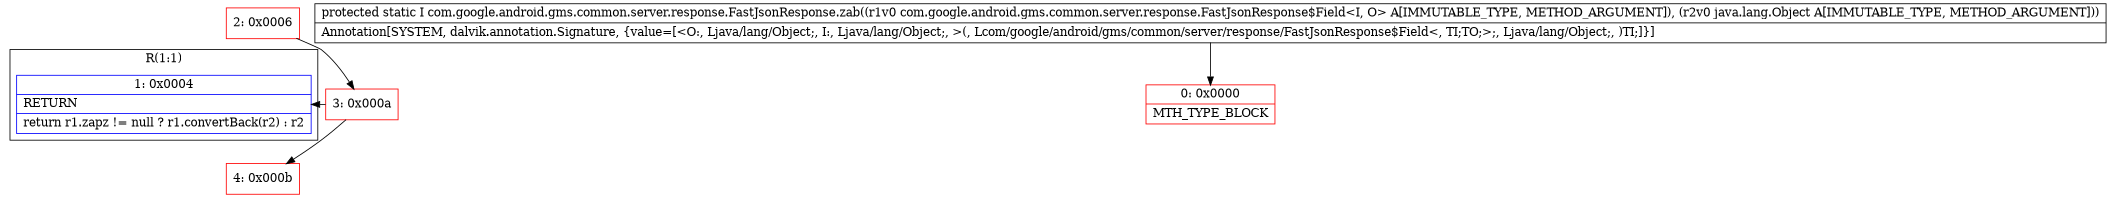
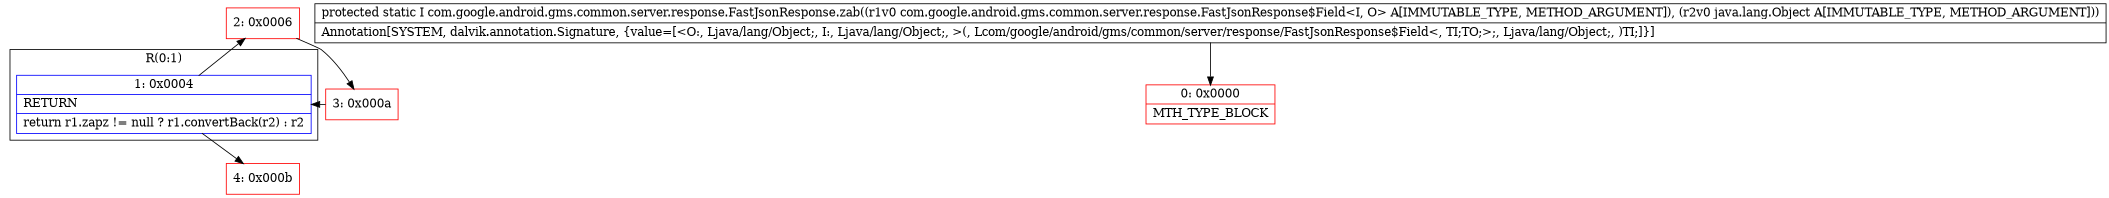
(164, 59) -> (164, 59)
none -> (219, 60)
(323, 139) -> (219, 146)
